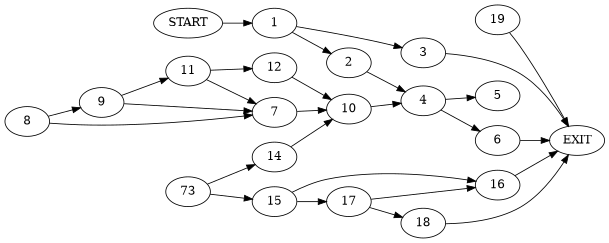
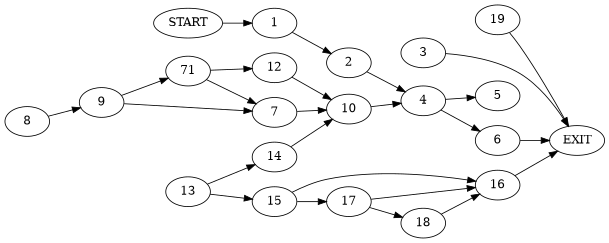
(345, 35) -> none
(188, 71) -> (188, 71)
(147, 124) -> none
(188, 192) -> (188, 192)
(514, 210) -> (457, 206)
